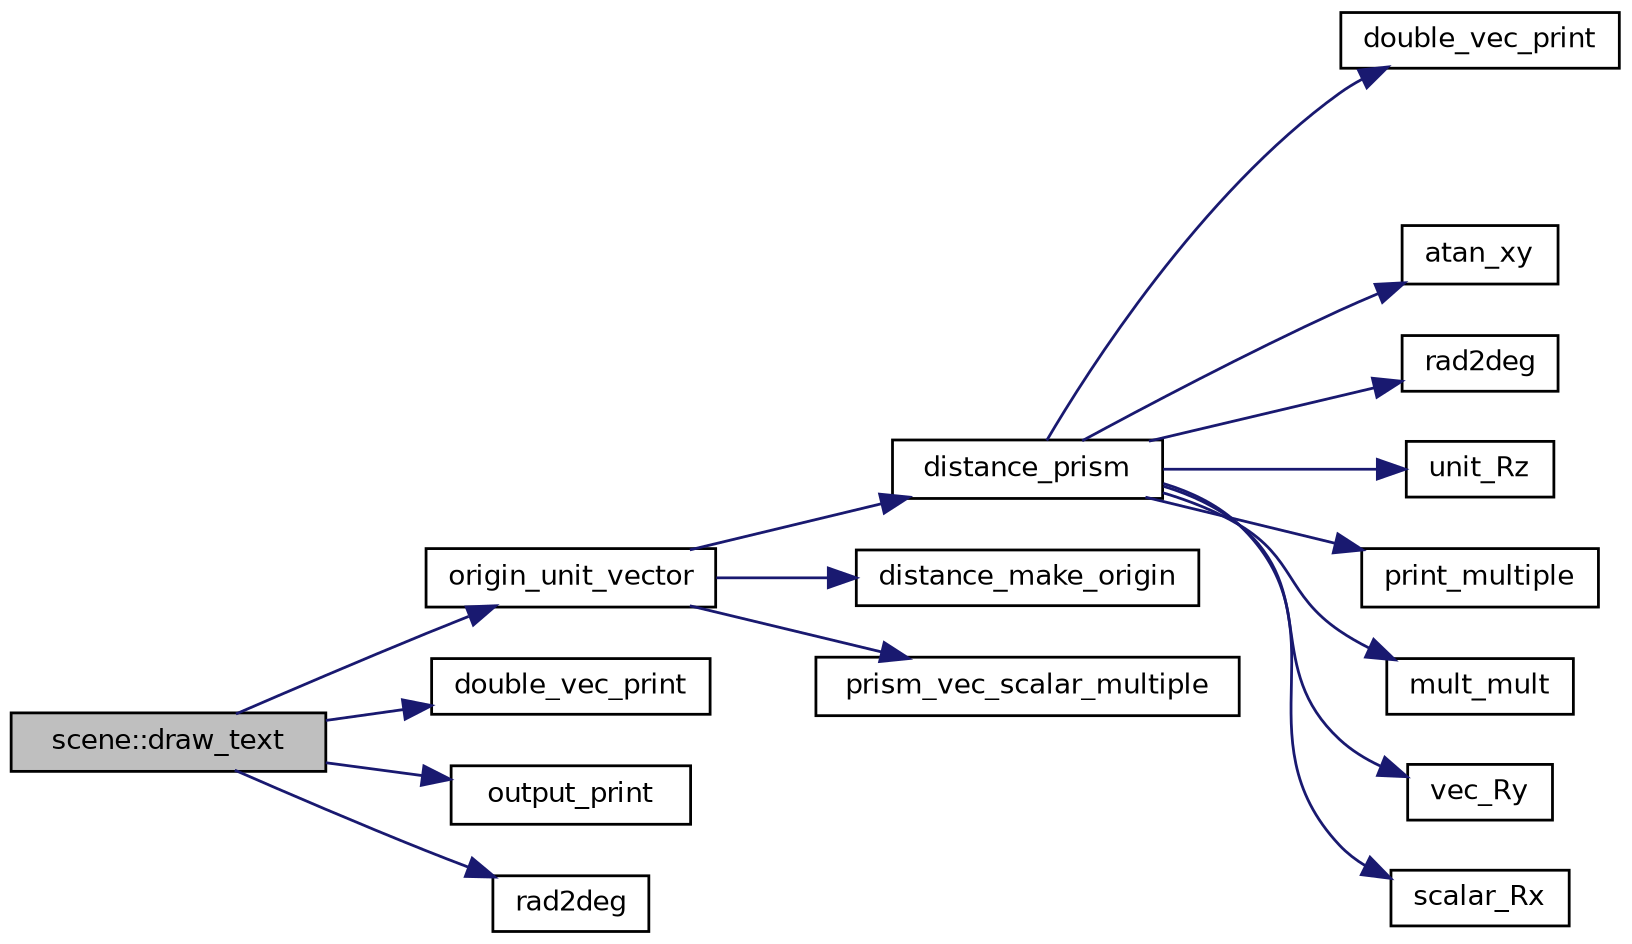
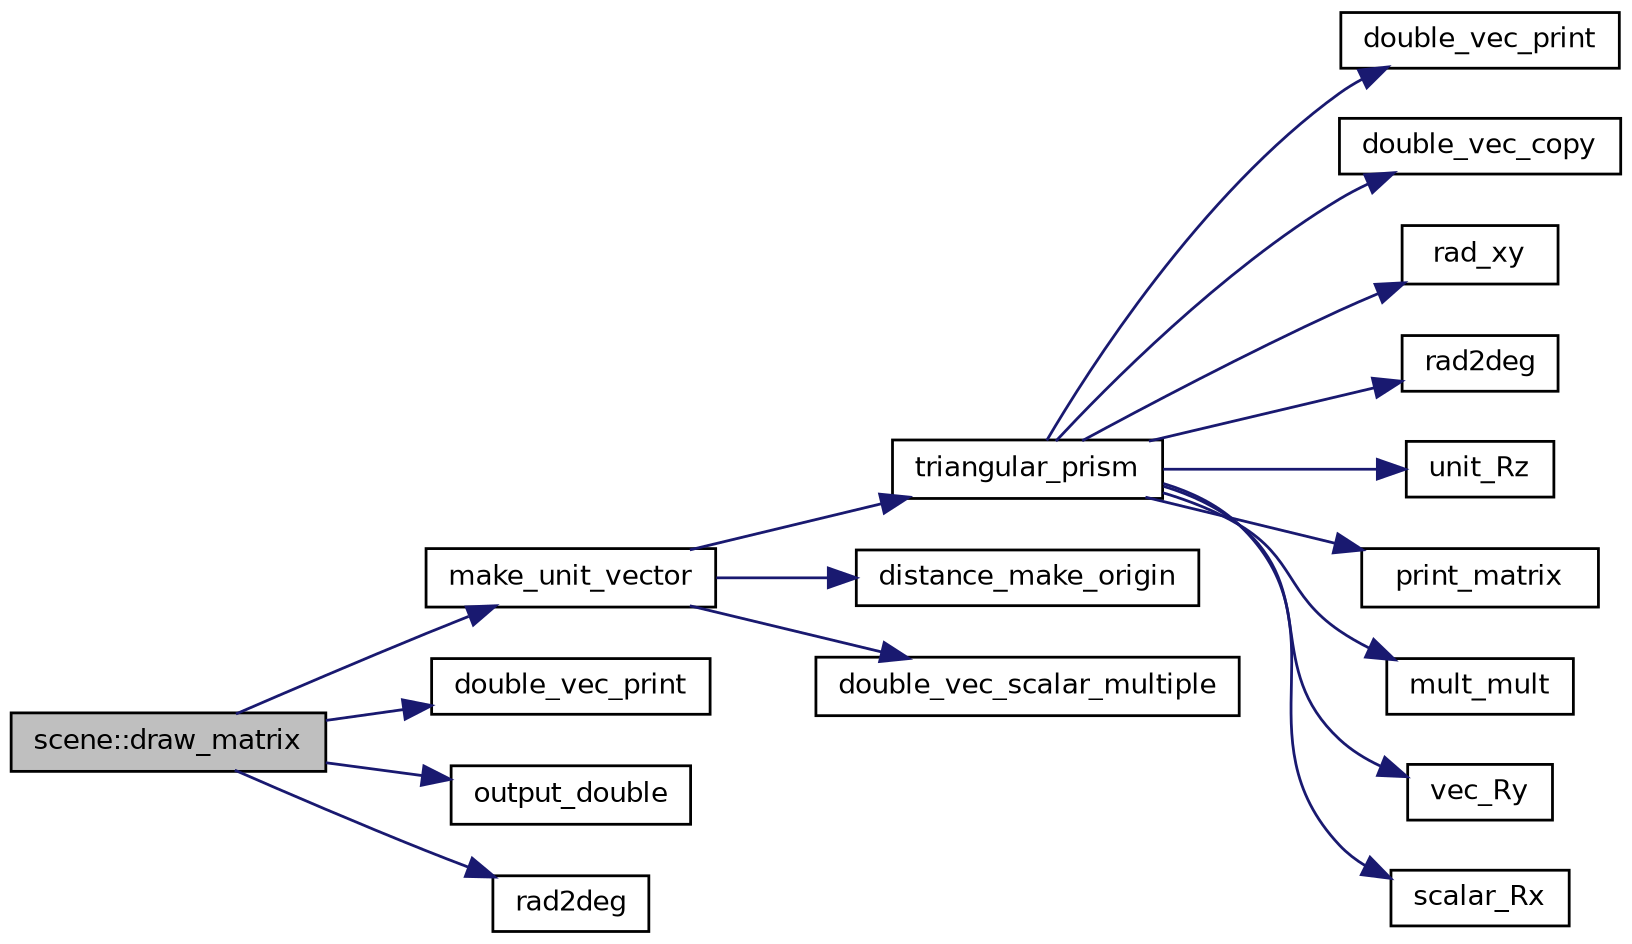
none -> (1480, 146)
(1480, 255) -> (1480, 255)
(1028, 469) -> (1028, 469)
(571, 578) -> (571, 578)
(1480, 578) -> (1480, 578)
(1028, 686) -> (1028, 686)
(168, 742) -> (168, 742)
(571, 795) -> (571, 795)
